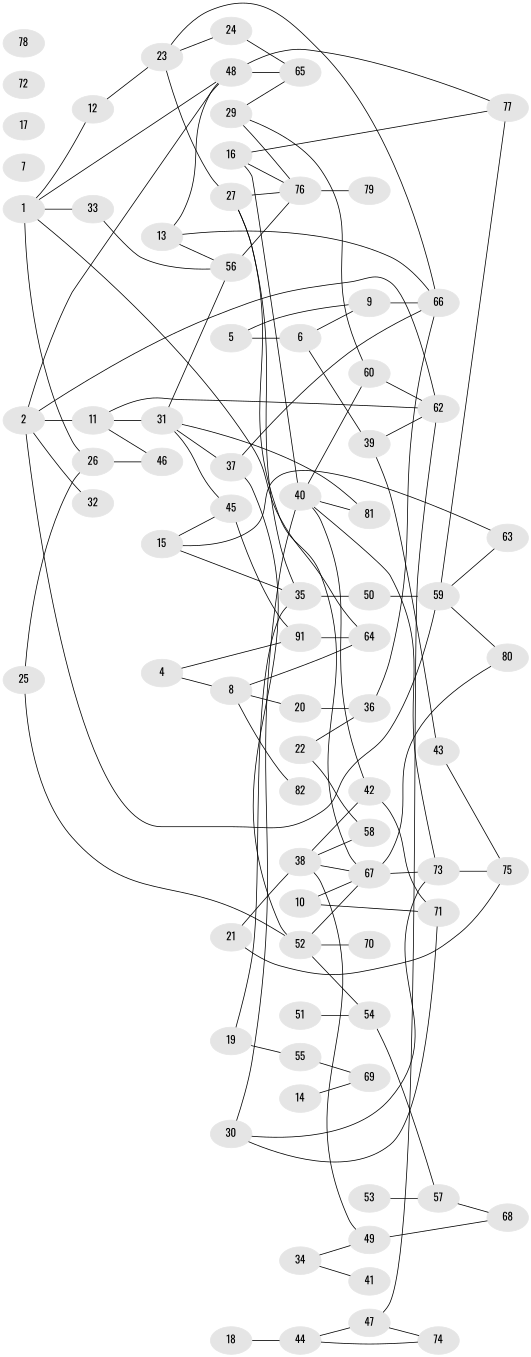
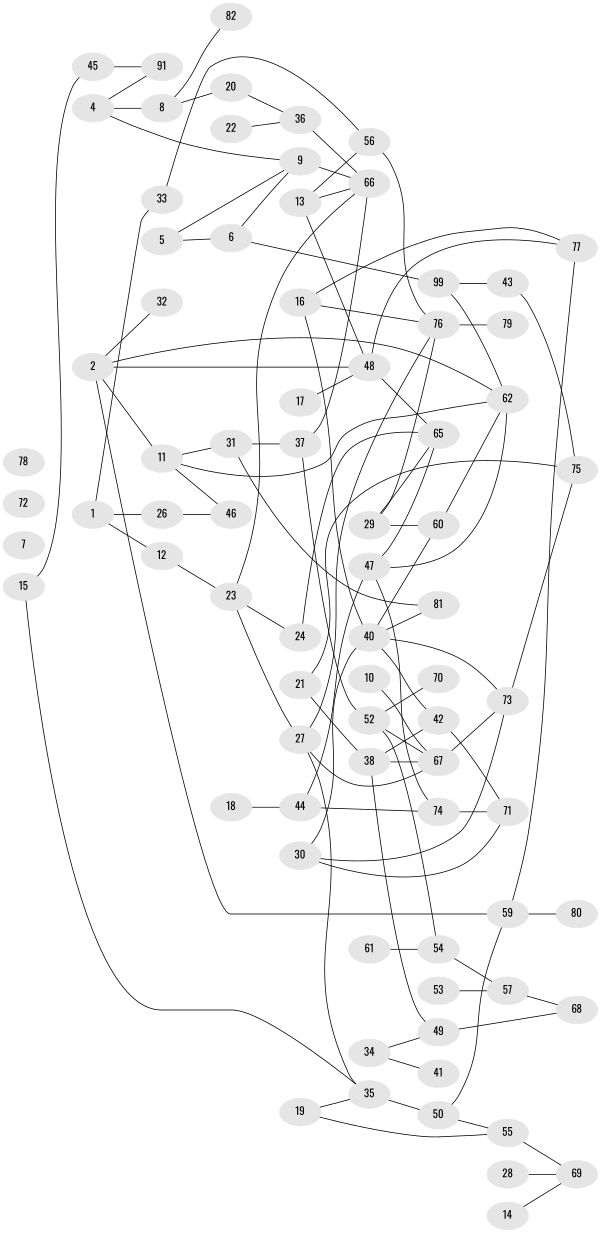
(128, 141) -> (340, 382)
none -> (193, 146)
(197, 344) -> none
(369, 444) -> (439, 283)
(197, 465) -> none
none -> (413, 504)
(508, 538) -> none
(369, 638) -> none
(24, 680) -> none
(409, 750) -> none
(369, 833) -> none
(369, 908) -> (468, 812)
(300, 1016) -> (369, 949)
none -> (473, 1124)
none -> (508, 1174)
